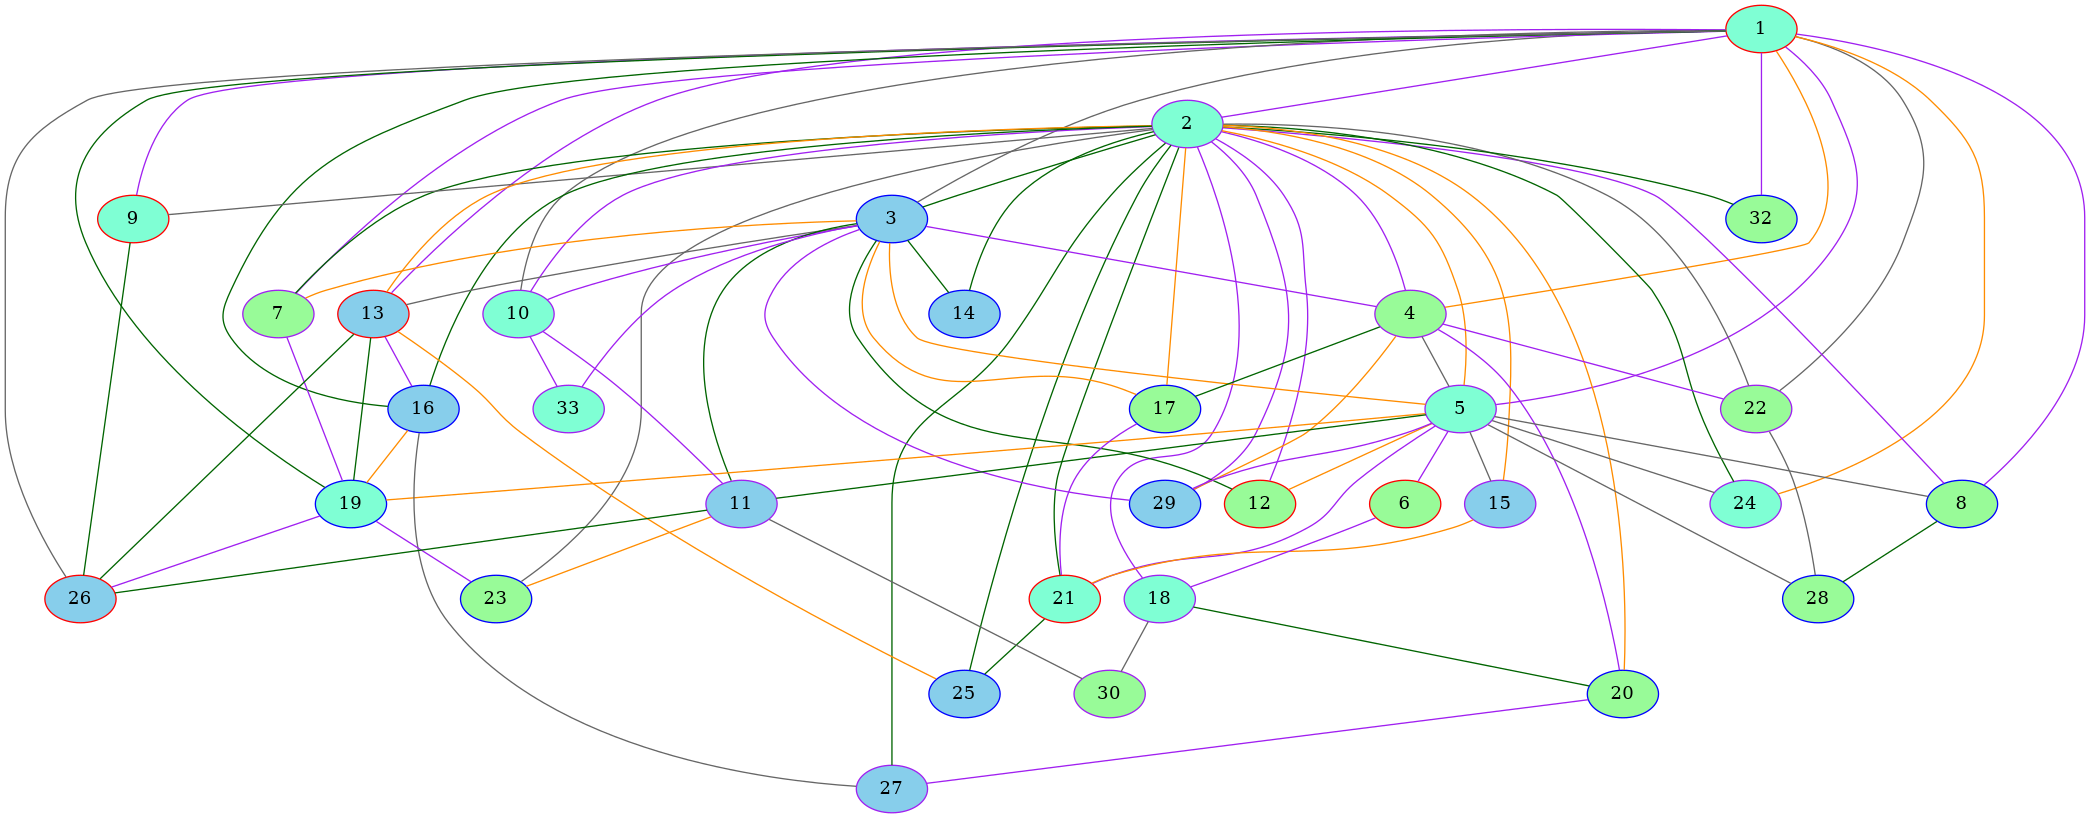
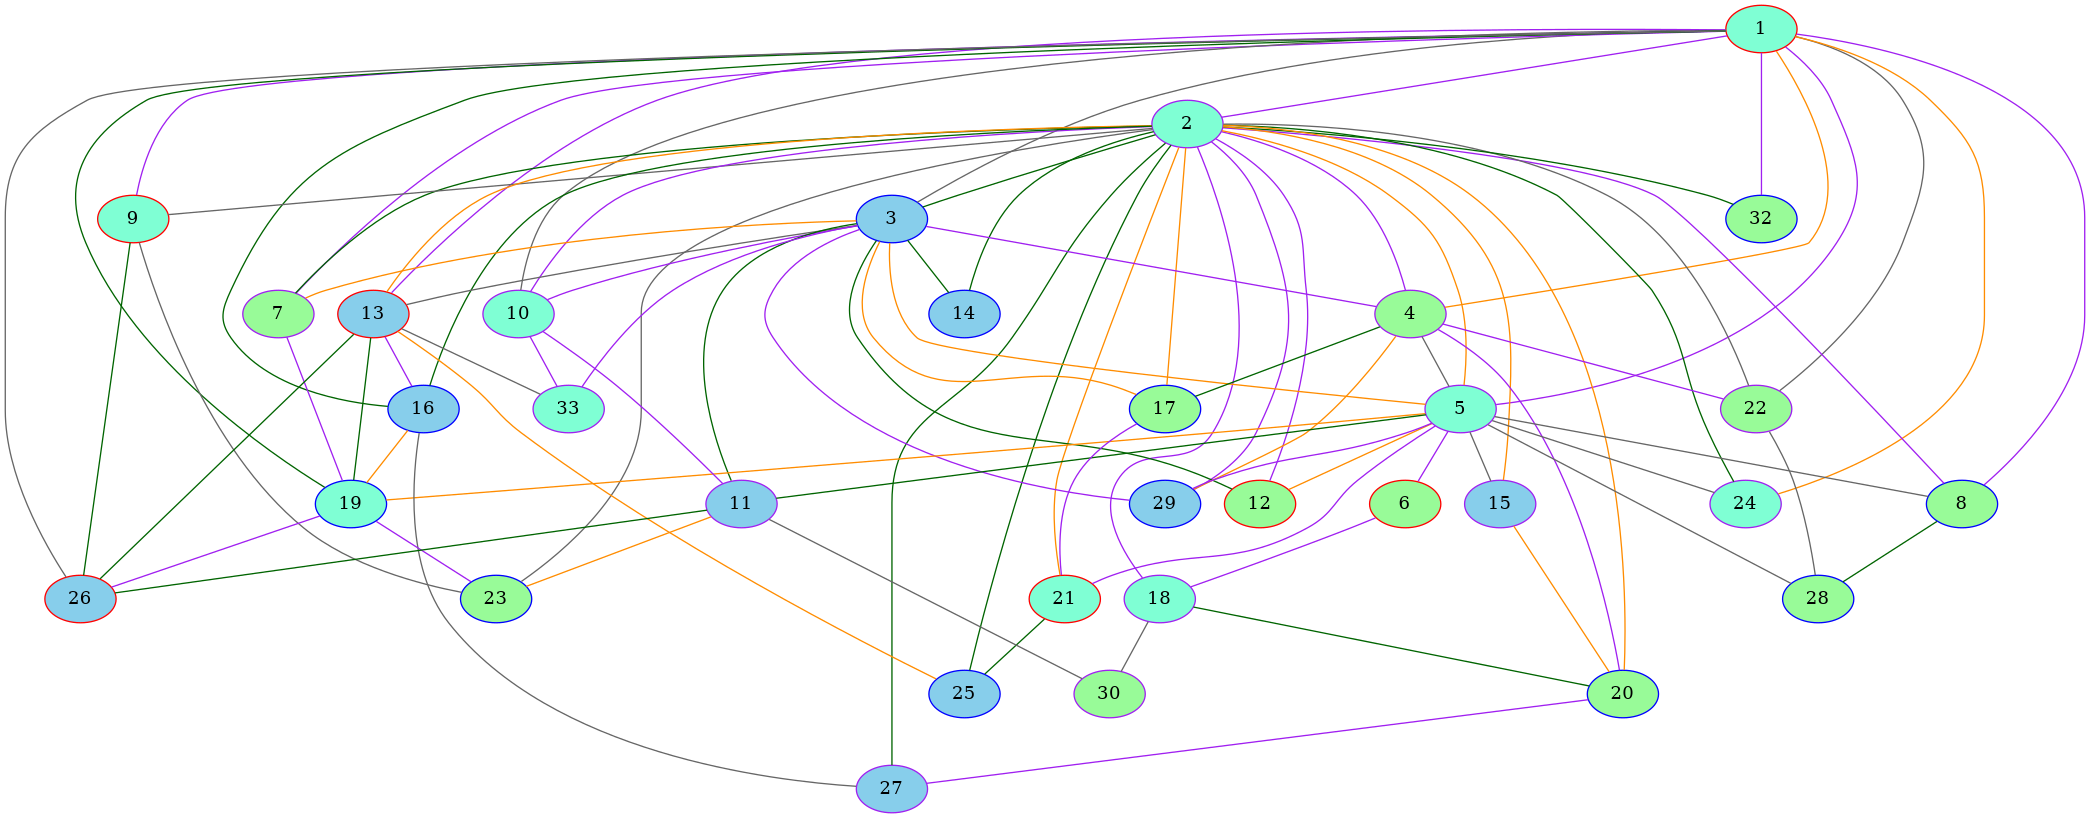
(1099, 358) -> (1099, 358)
none -> (471, 362)
none -> (249, 469)
(1321, 550) -> (1562, 599)
